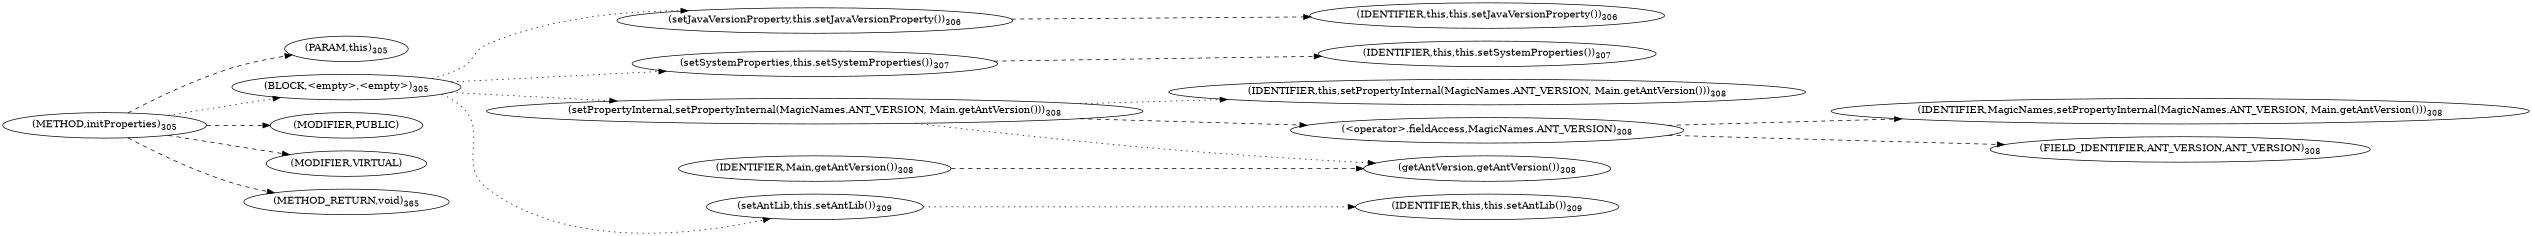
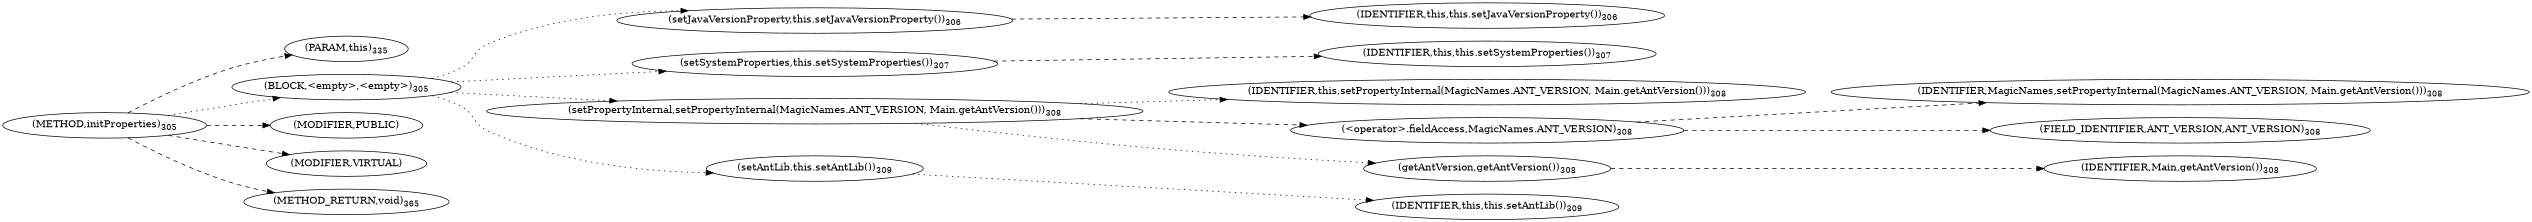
(380, 48) -> (380, 48)
(1154, 169) -> (1824, 169)
